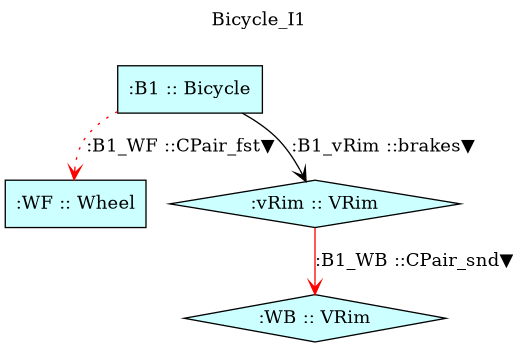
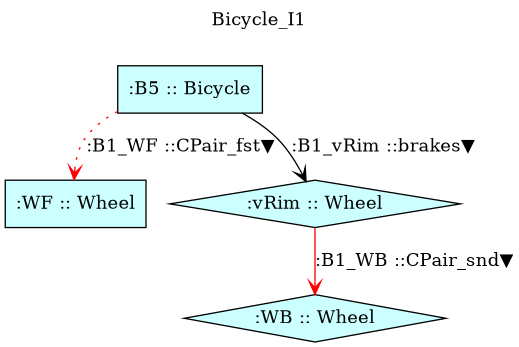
(190, 89) -> (190, 89)
(315, 204) -> (315, 204)
(315, 318) -> (315, 318)
